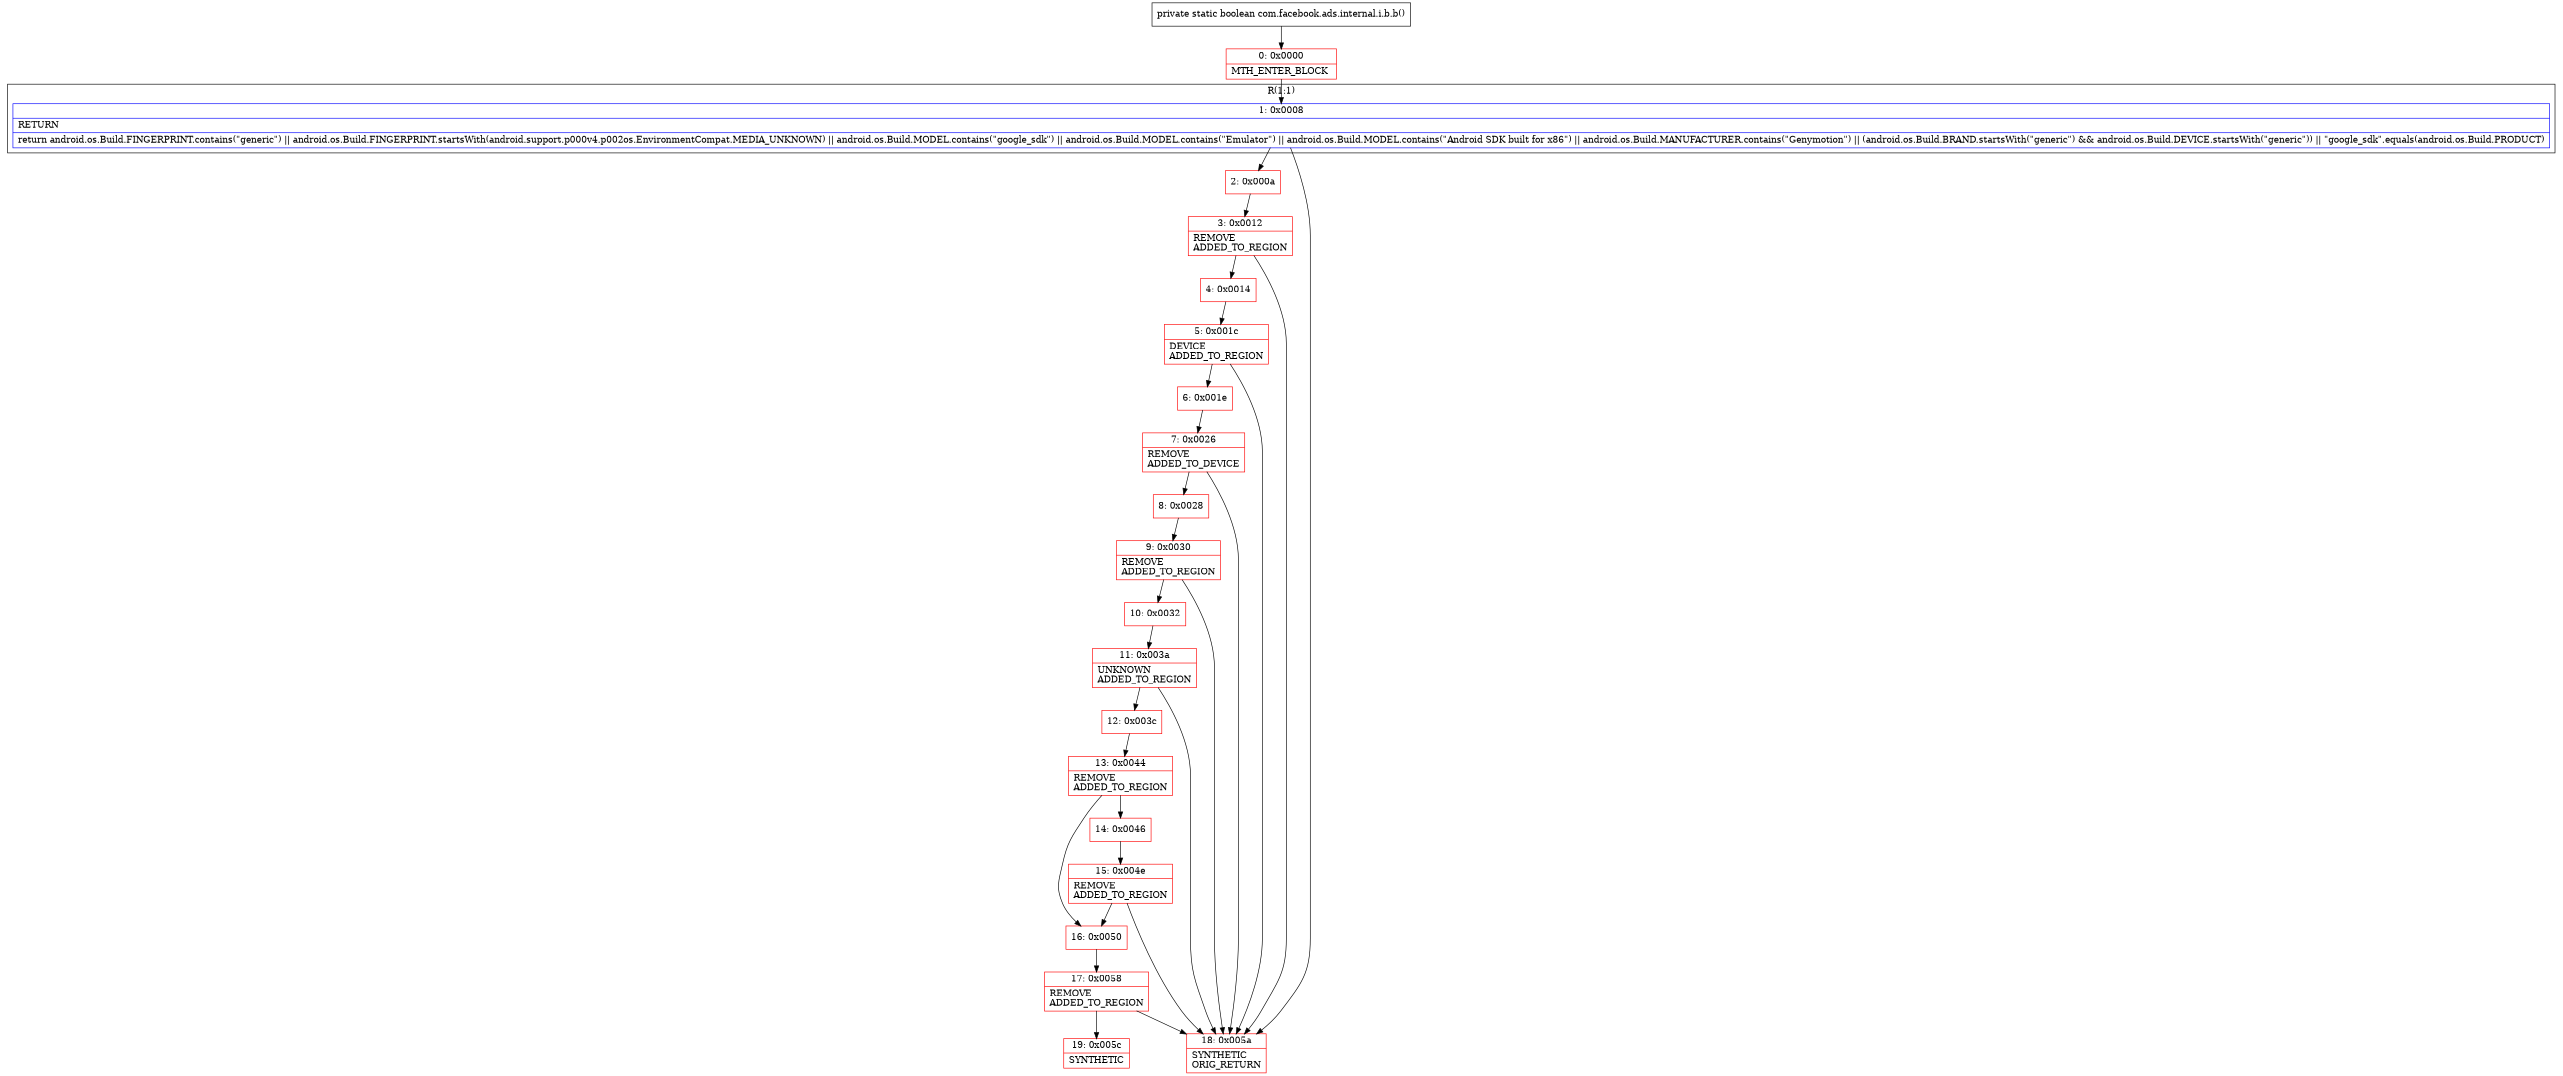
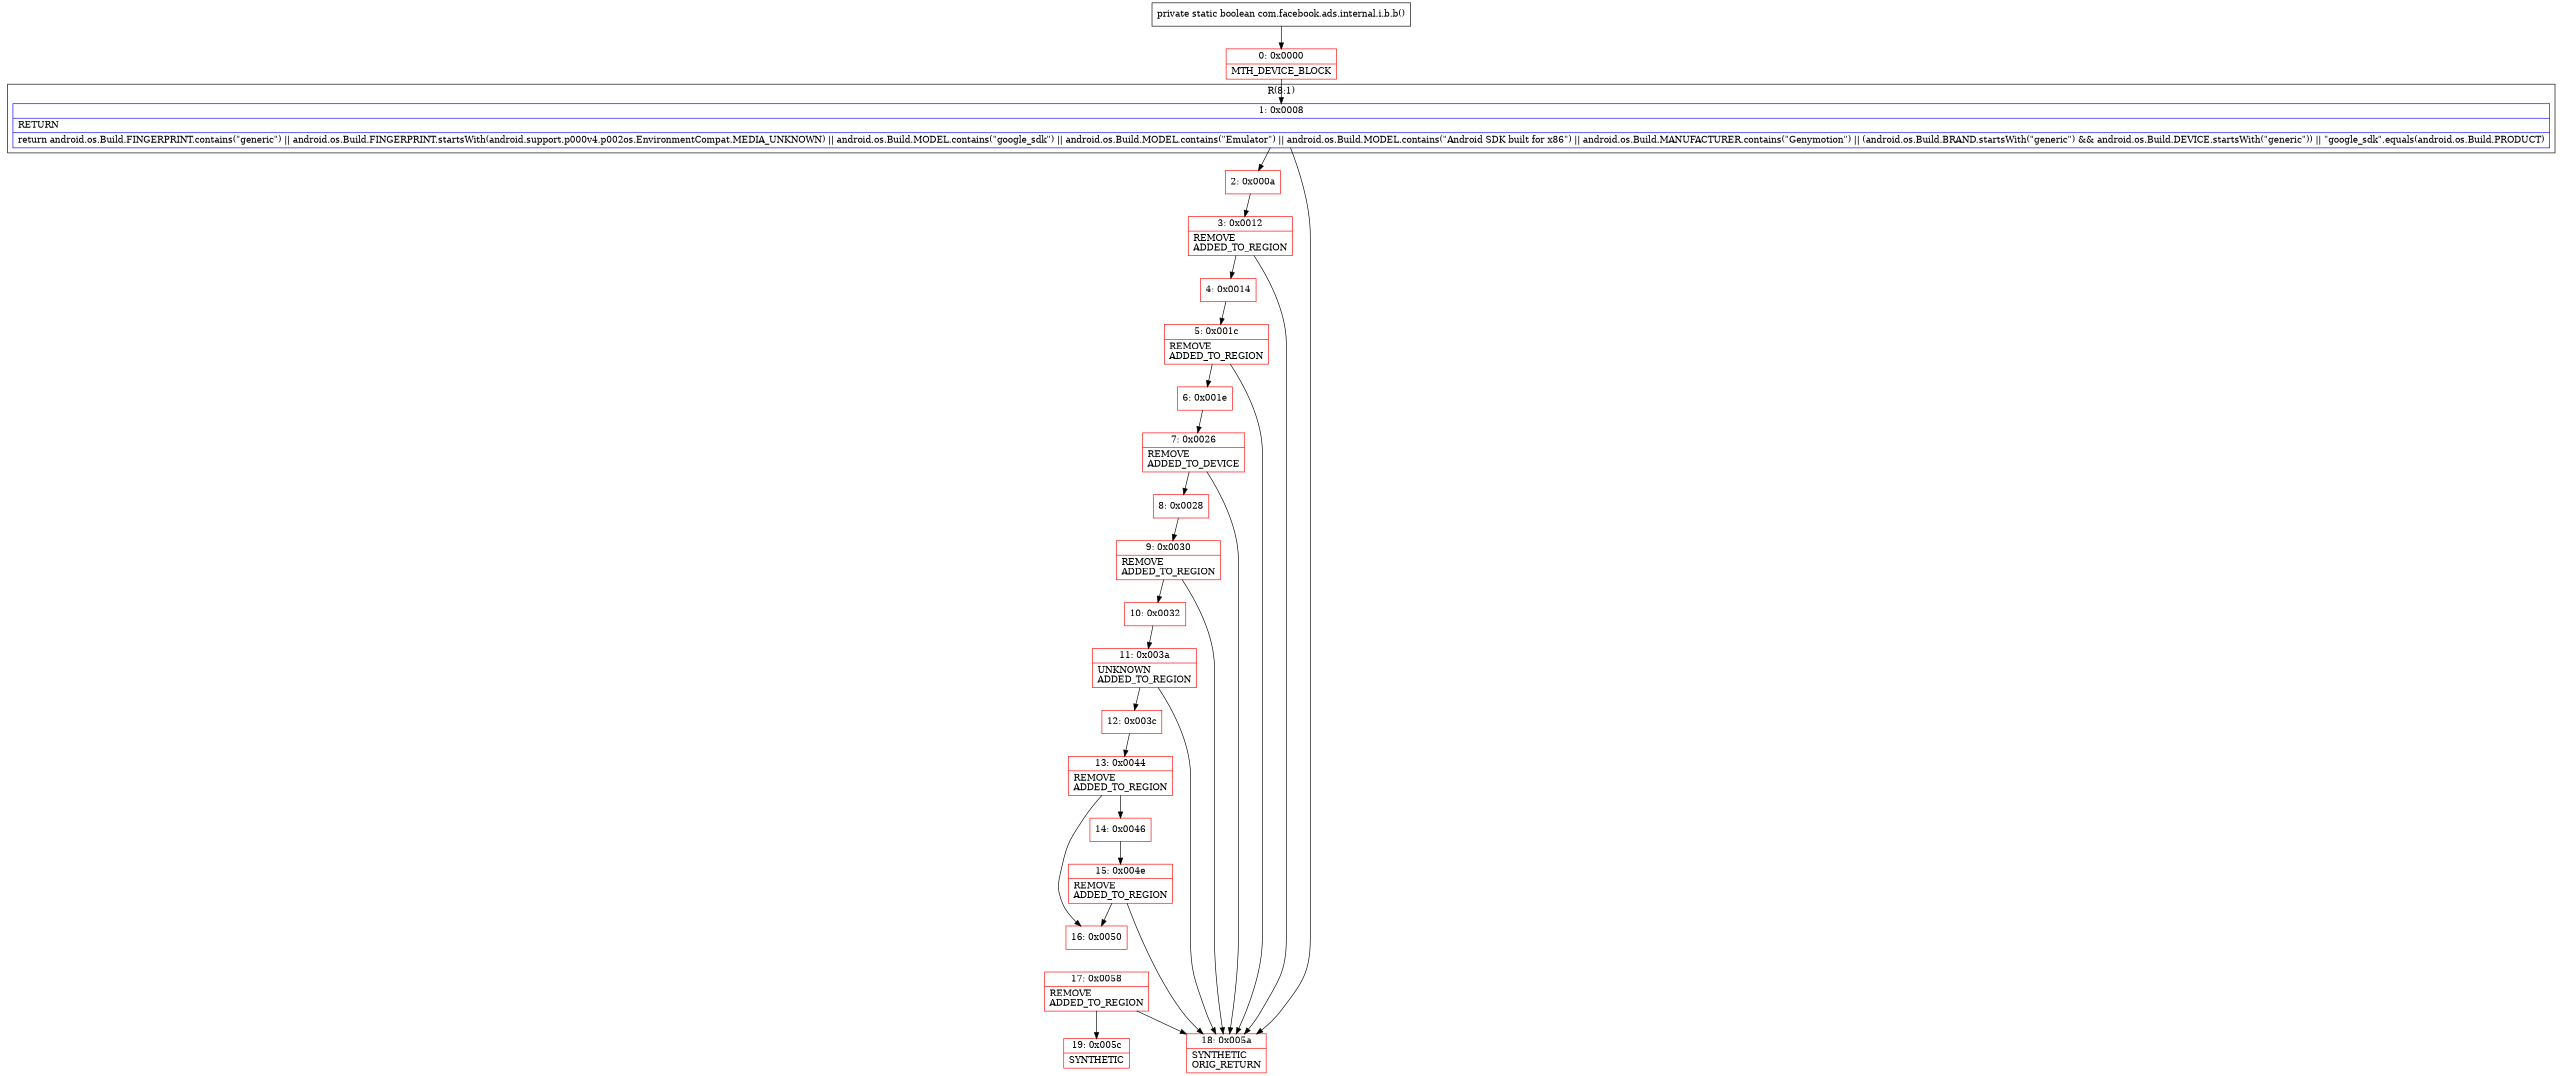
(1280, 71) -> (1281, 71)
(1281, 91) -> (1281, 91)
(1188, 347) -> (1190, 347)
(1097, 957) -> none
